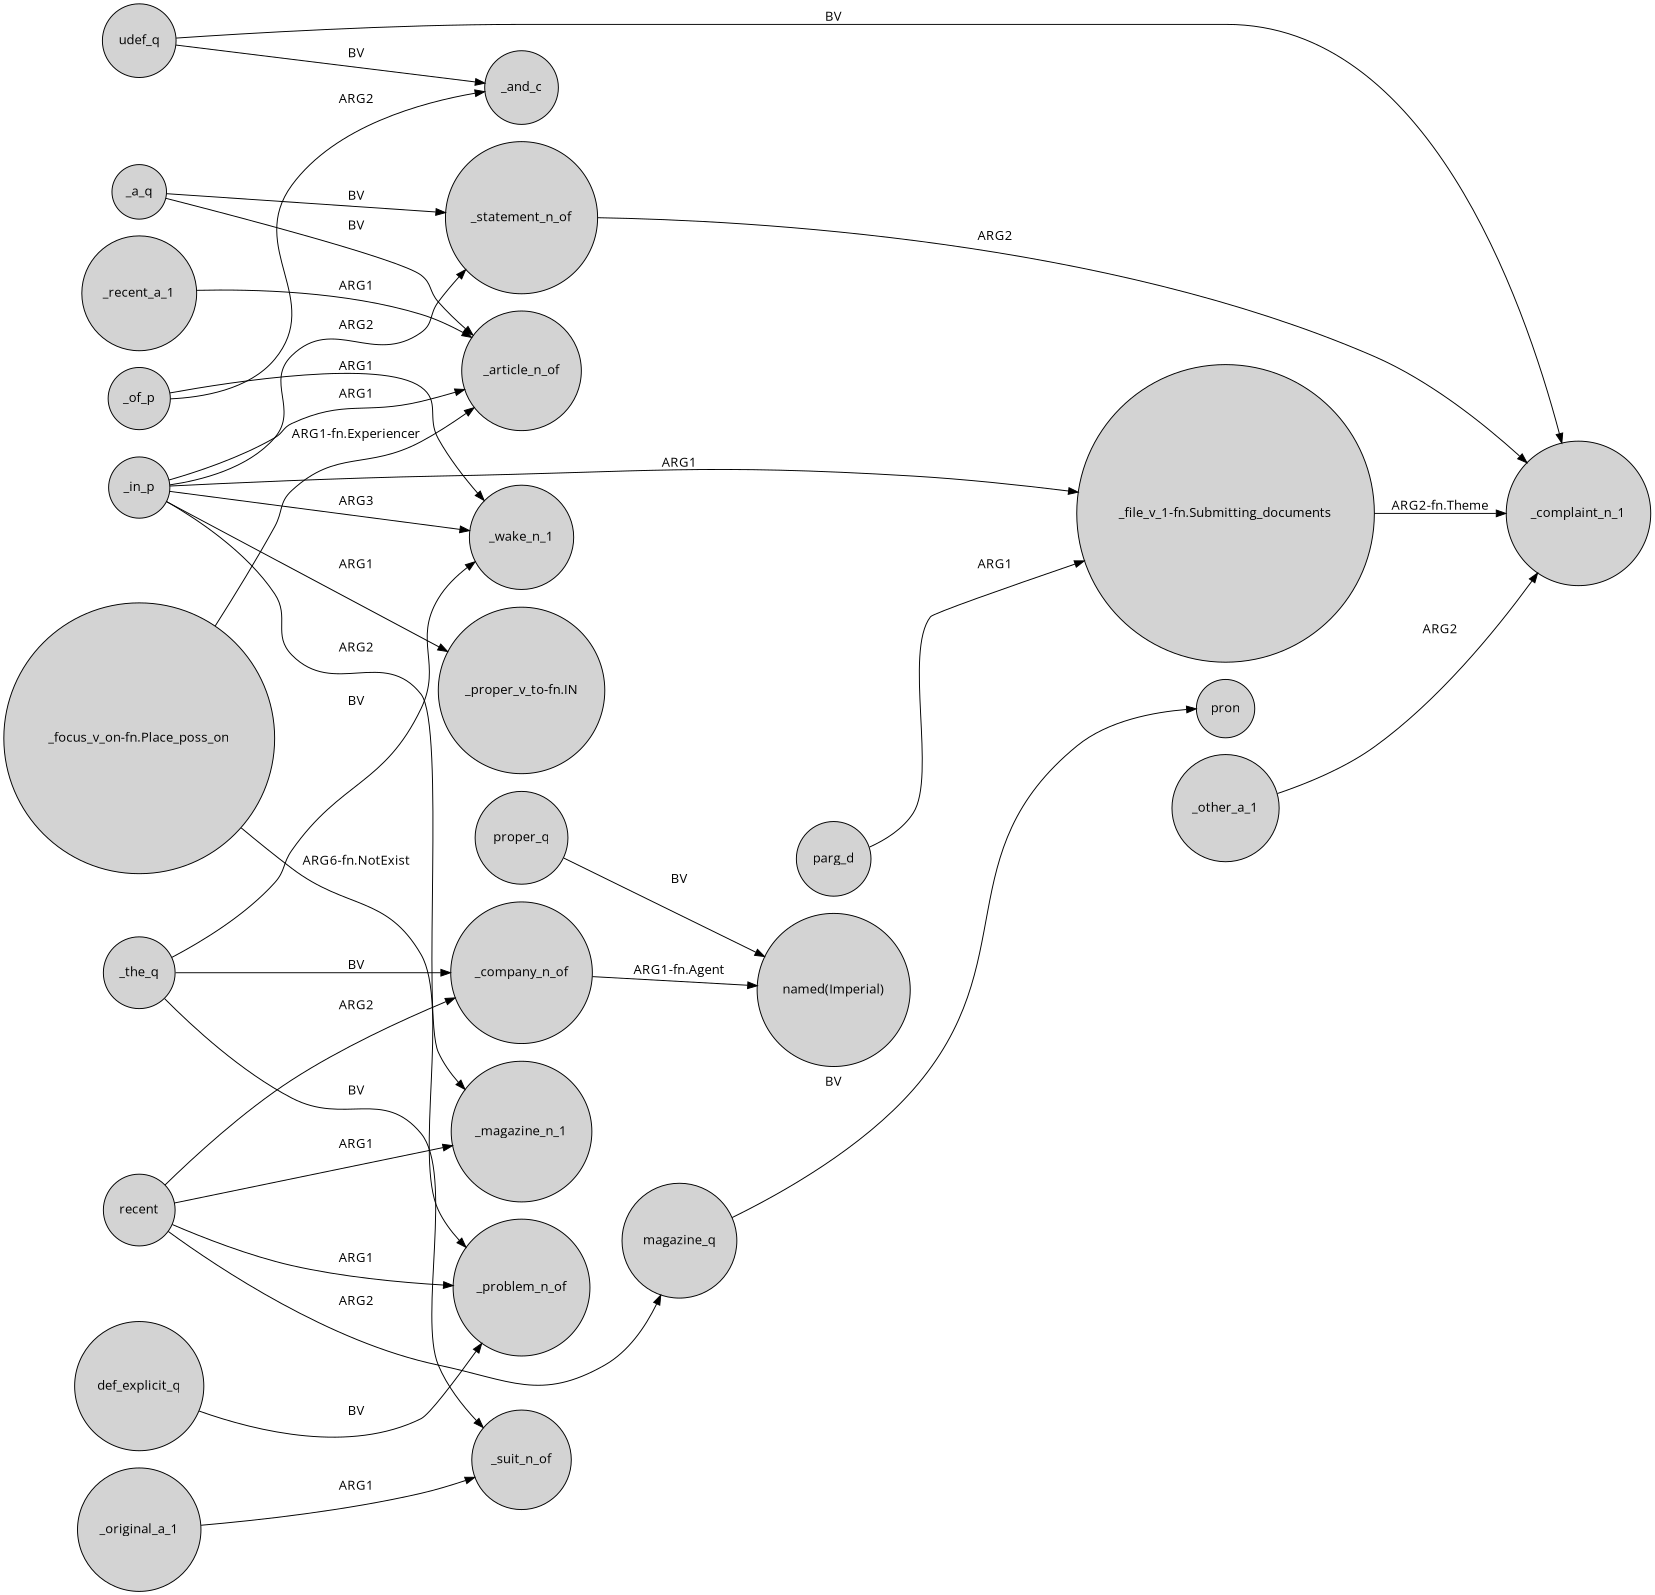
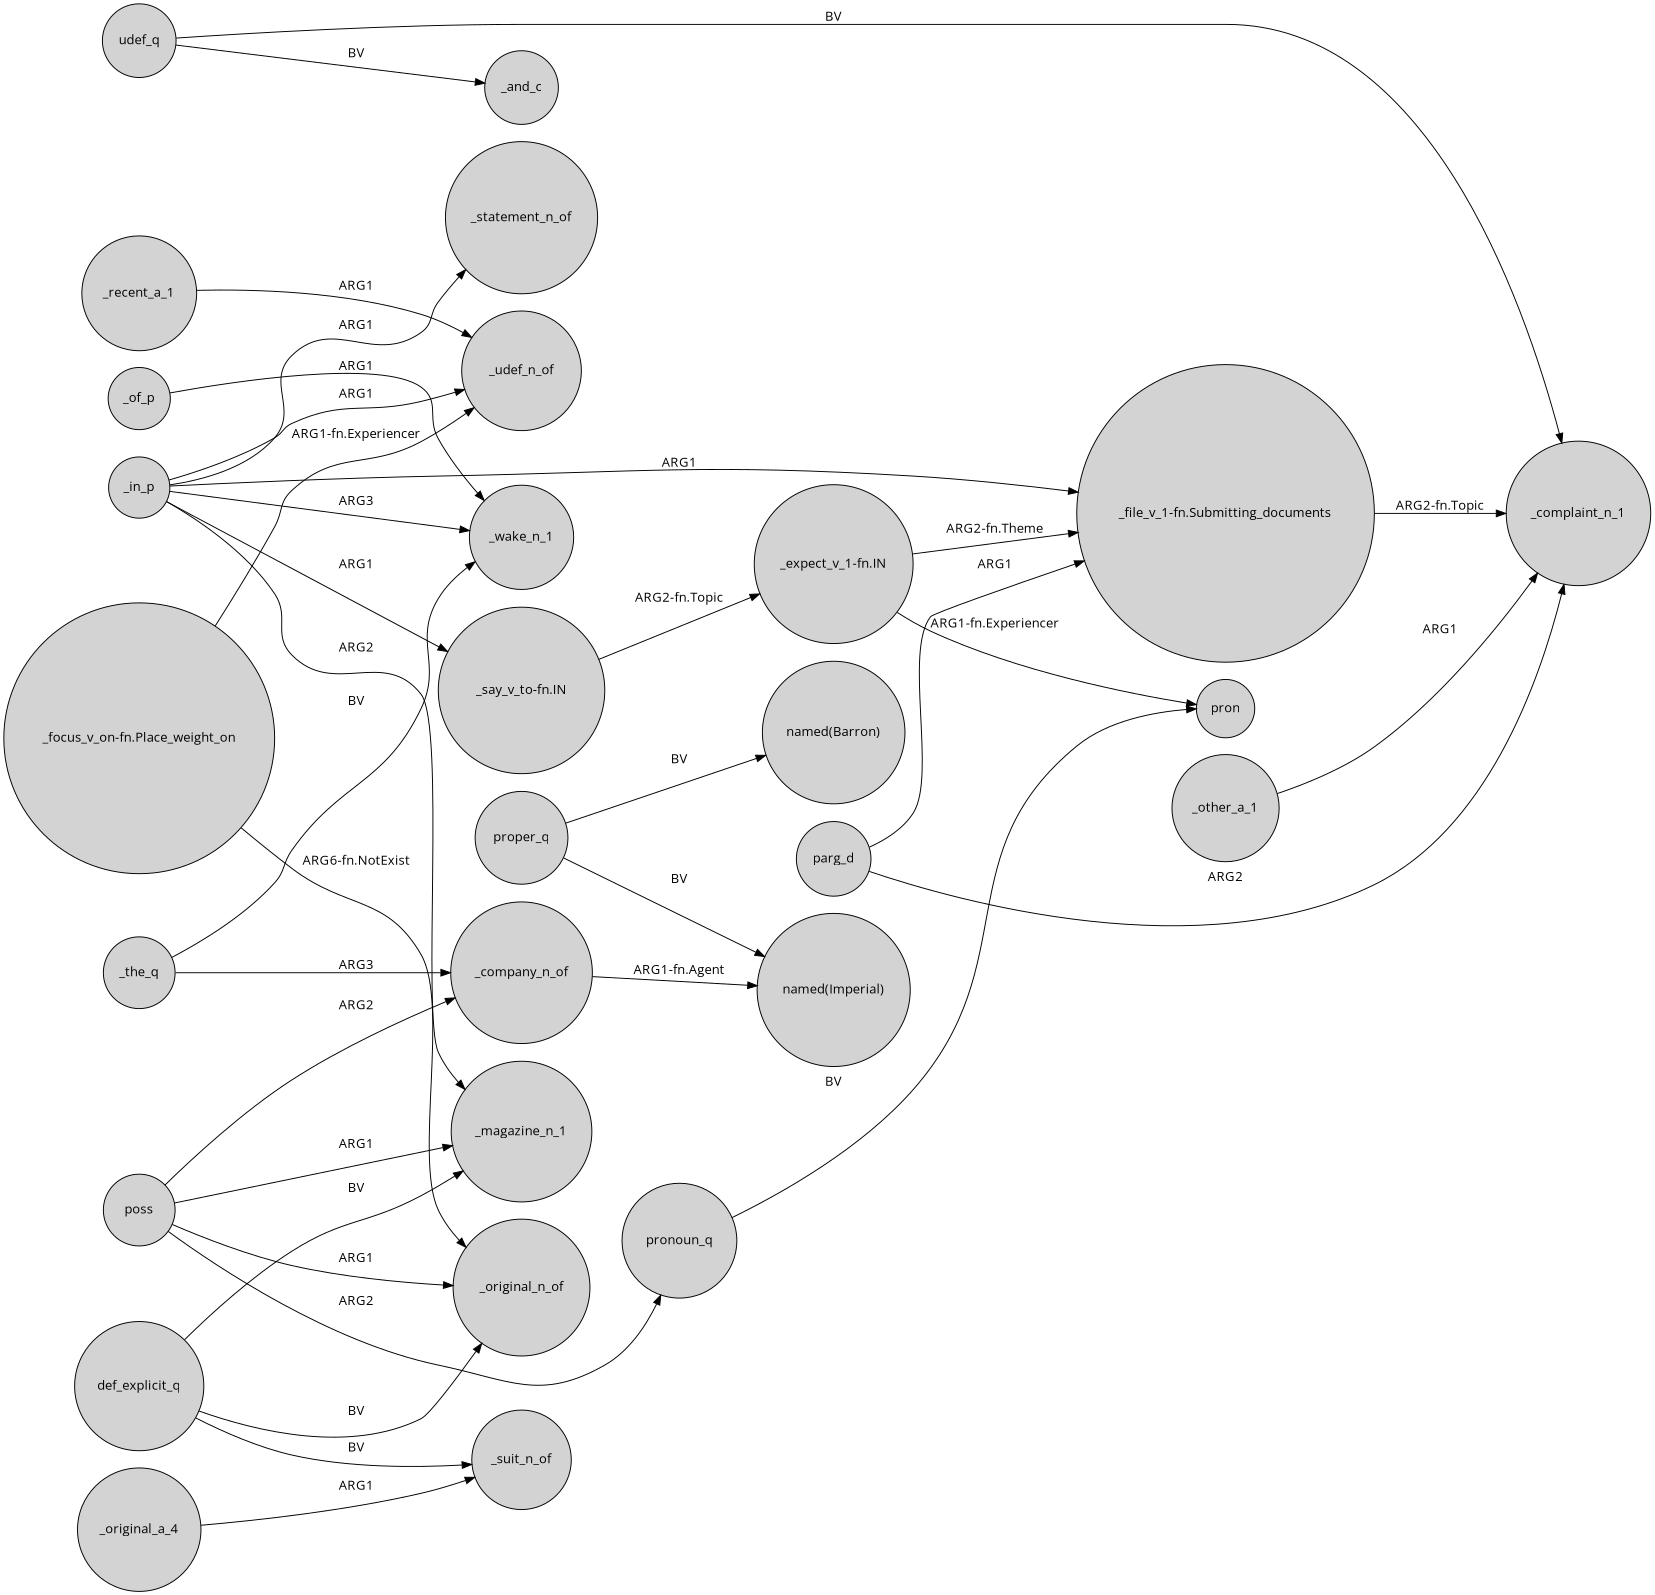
(139, 192) -> none
(278, 238) -> none
(1079, 268) -> (1299, 911)
(356, 325) -> (356, 325)
(522, 371) -> (522, 371)
(1440, 506) -> (1440, 506)
none -> (834, 564)
(1440, 630) -> (1440, 630)
(522, 690) -> (522, 690)
none -> (834, 733)
(139, 738) -> (139, 738)
(356, 966) -> (356, 966)
(421, 1134) -> (325, 1461)
(139, 1210) -> (139, 1210)
none -> (309, 1241)
(679, 1241) -> (679, 1241)
(522, 1288) -> (522, 1288)
(139, 1530) -> (139, 1530)
